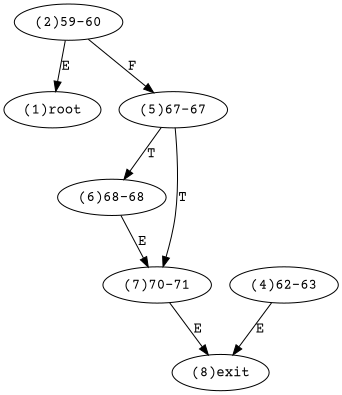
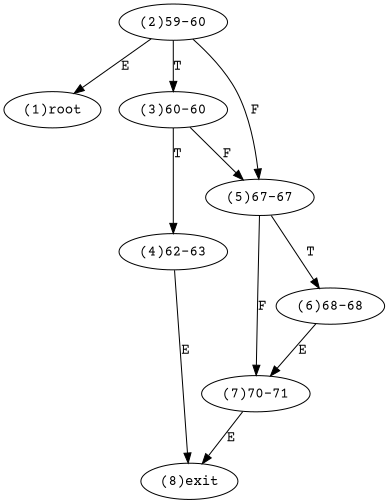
none -> (173, 110)
(183, 197) -> (262, 306)
